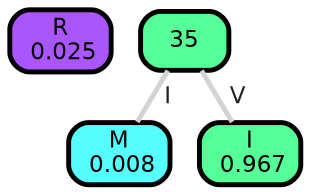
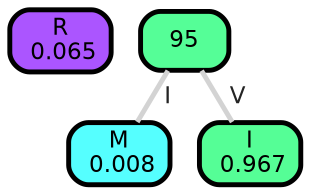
(60, 41) -> (60, 41)
(185, 41) -> (185, 41)
